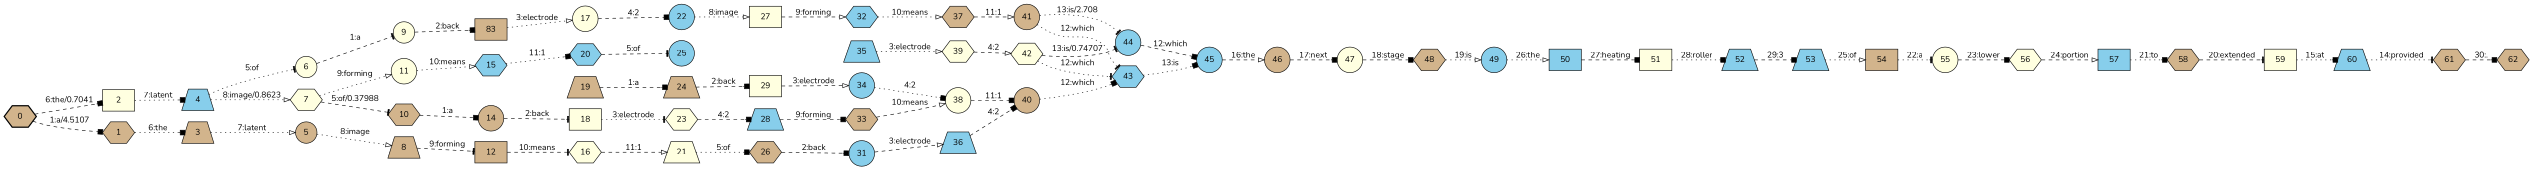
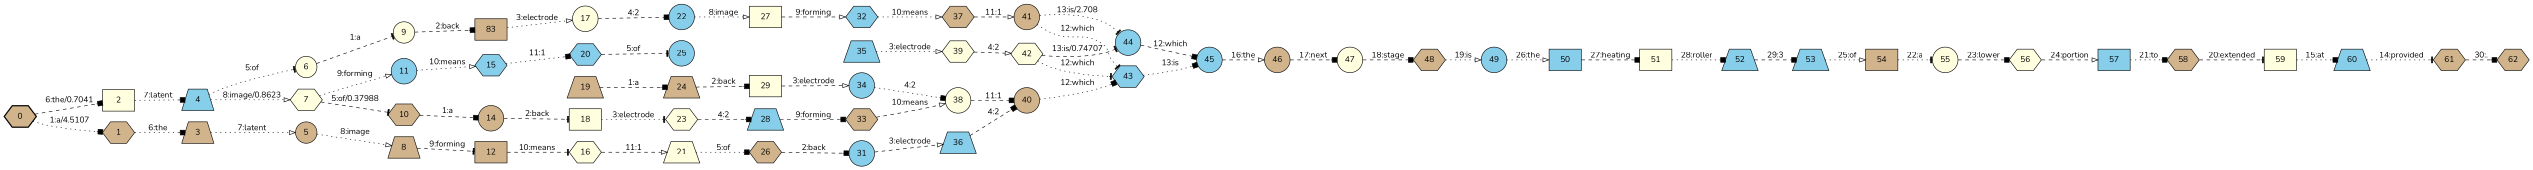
(404, 71) -> (404, 71)
(64, 128) -> (64, 128)
